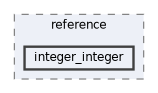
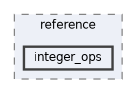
(79, 58) -> (68, 58)
